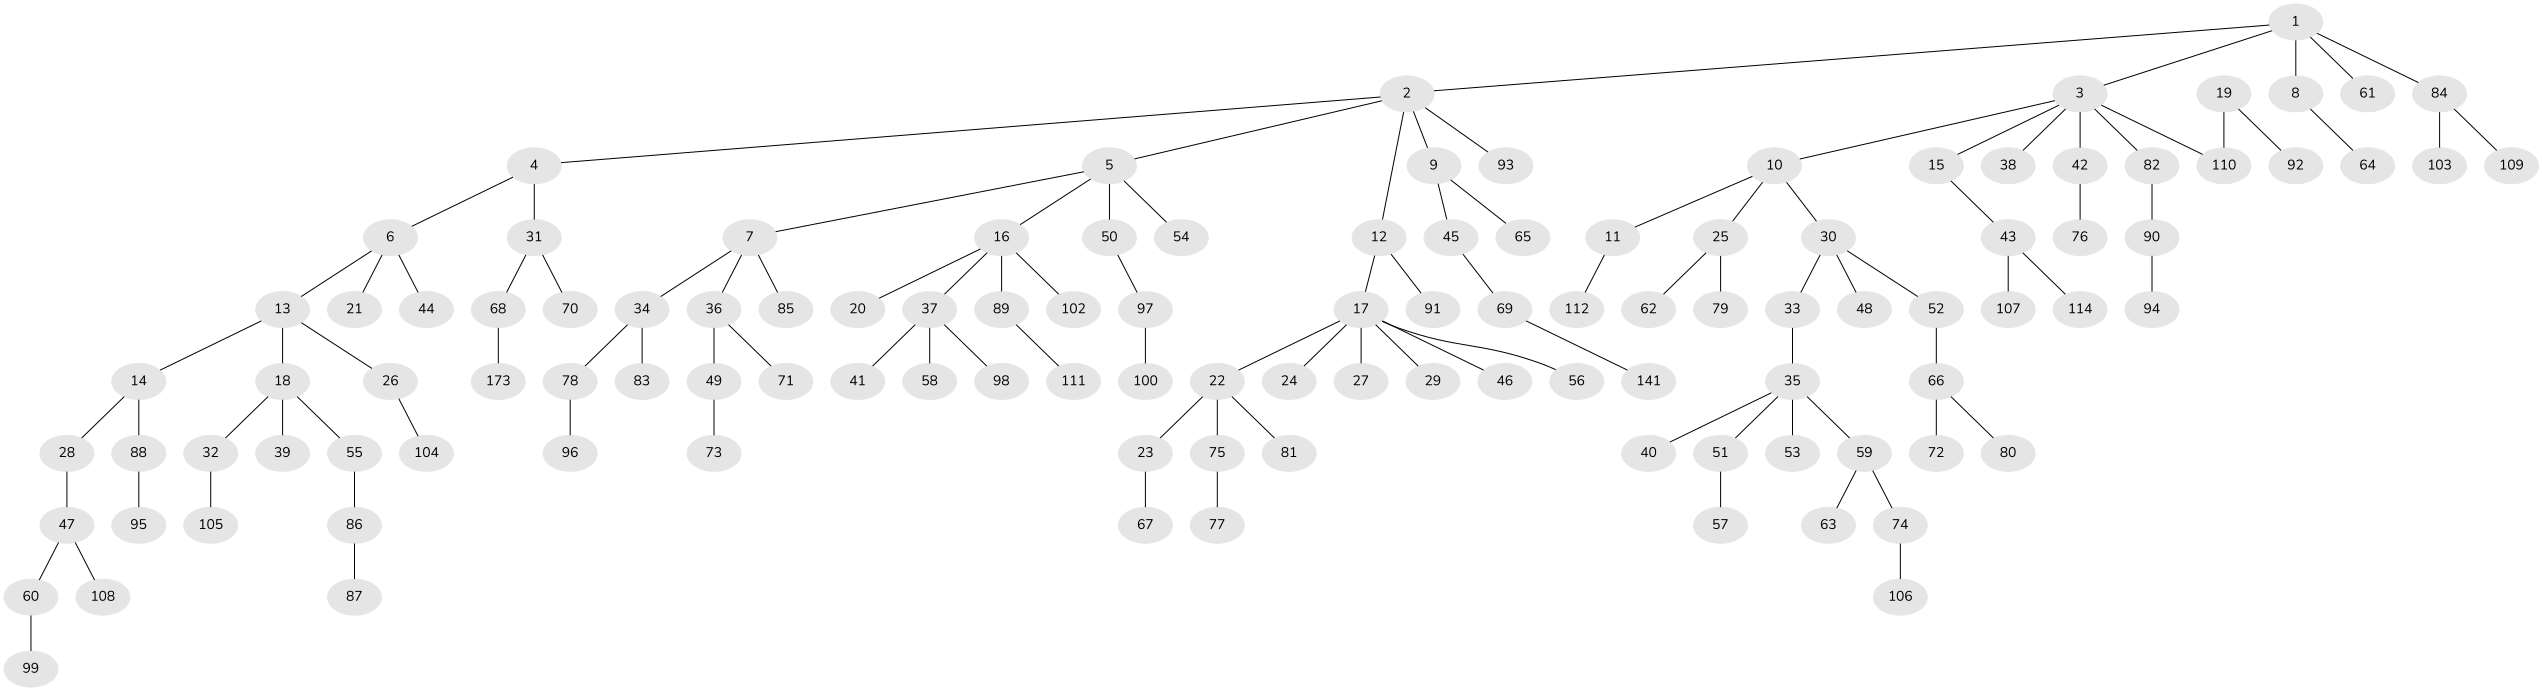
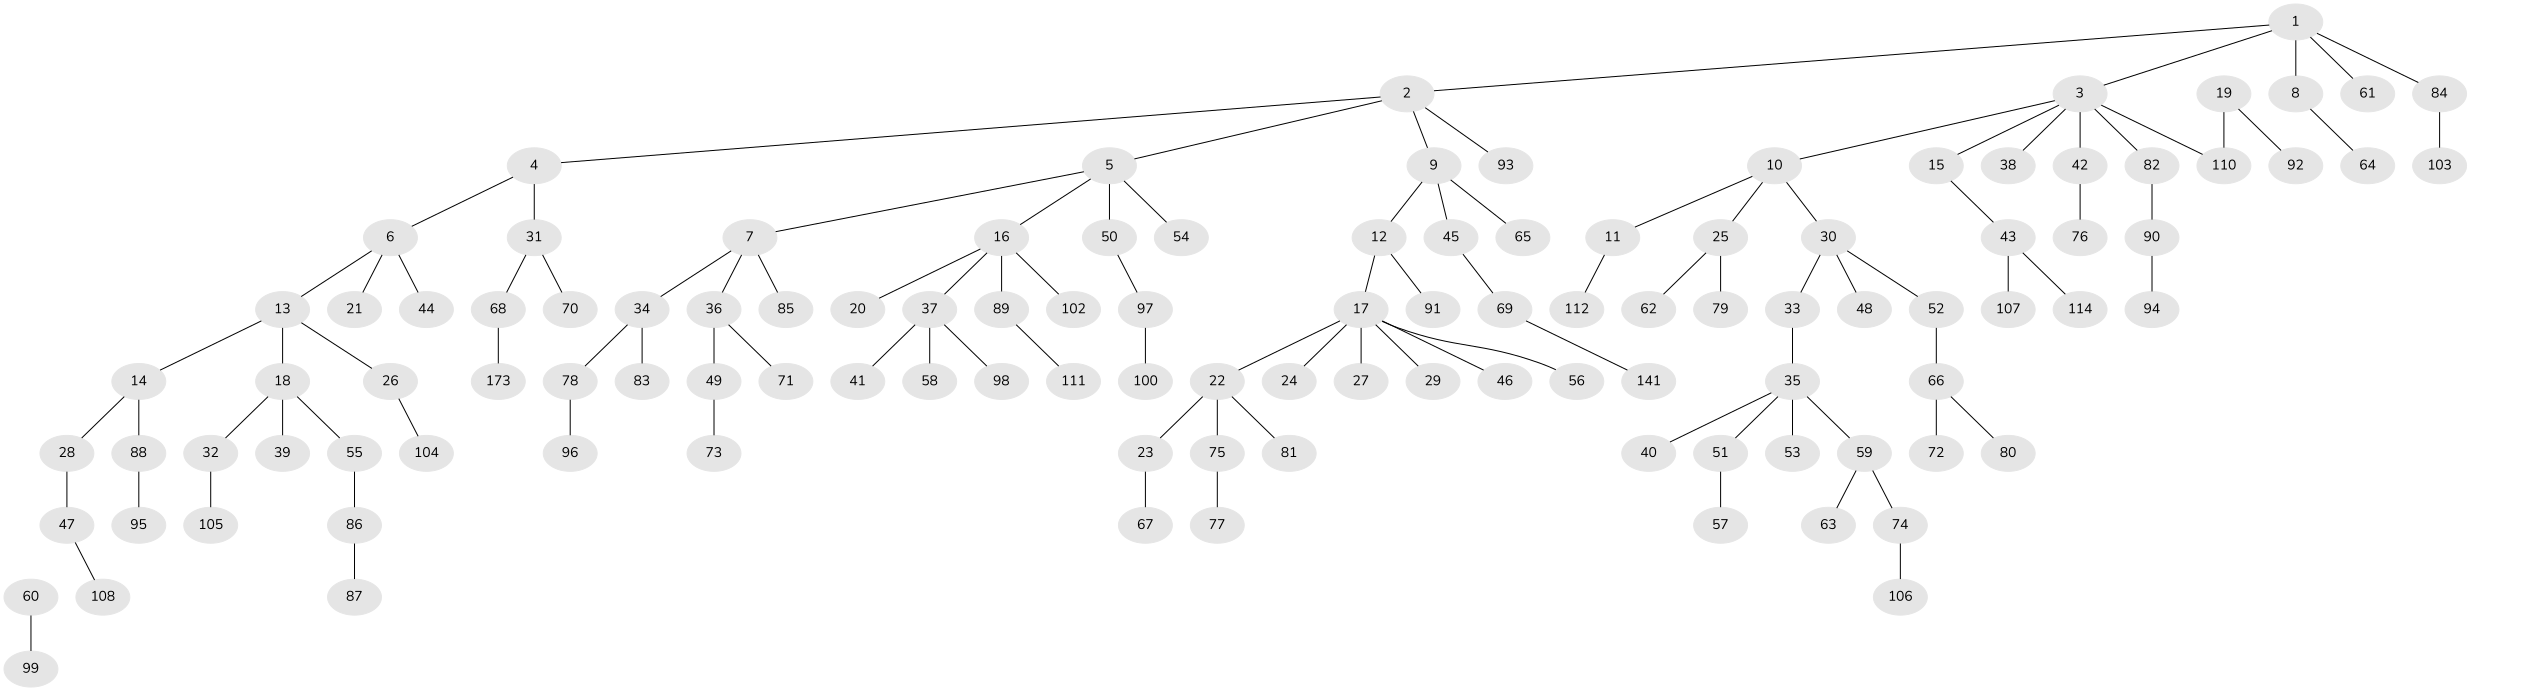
(1393, 166) -> (1407, 202)
(2512, 166) -> none
(49, 561) -> none
